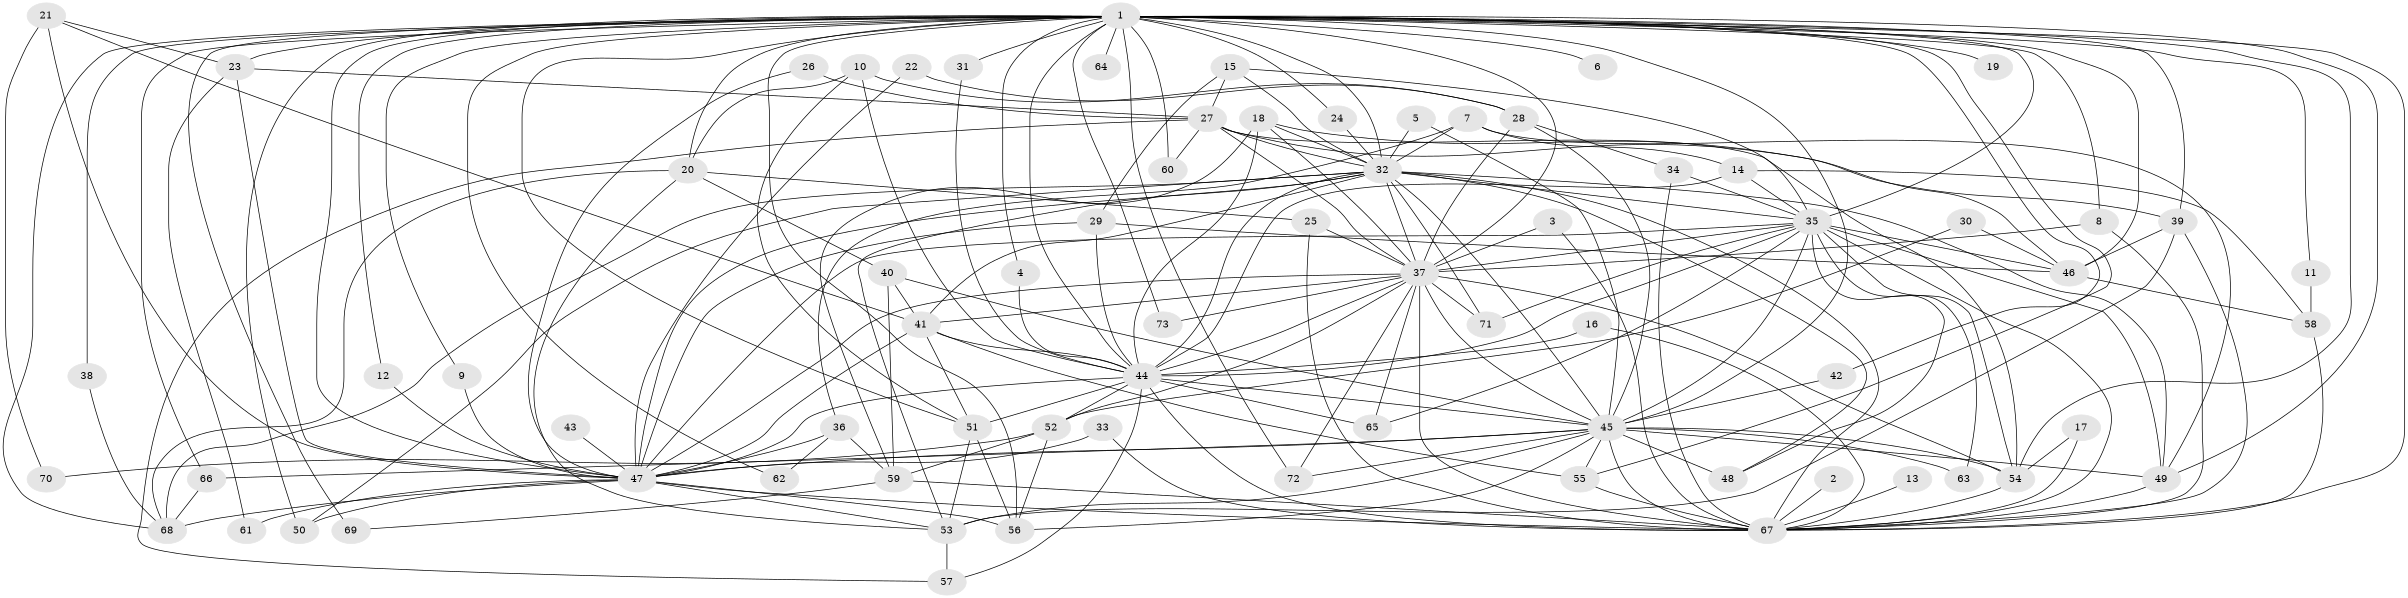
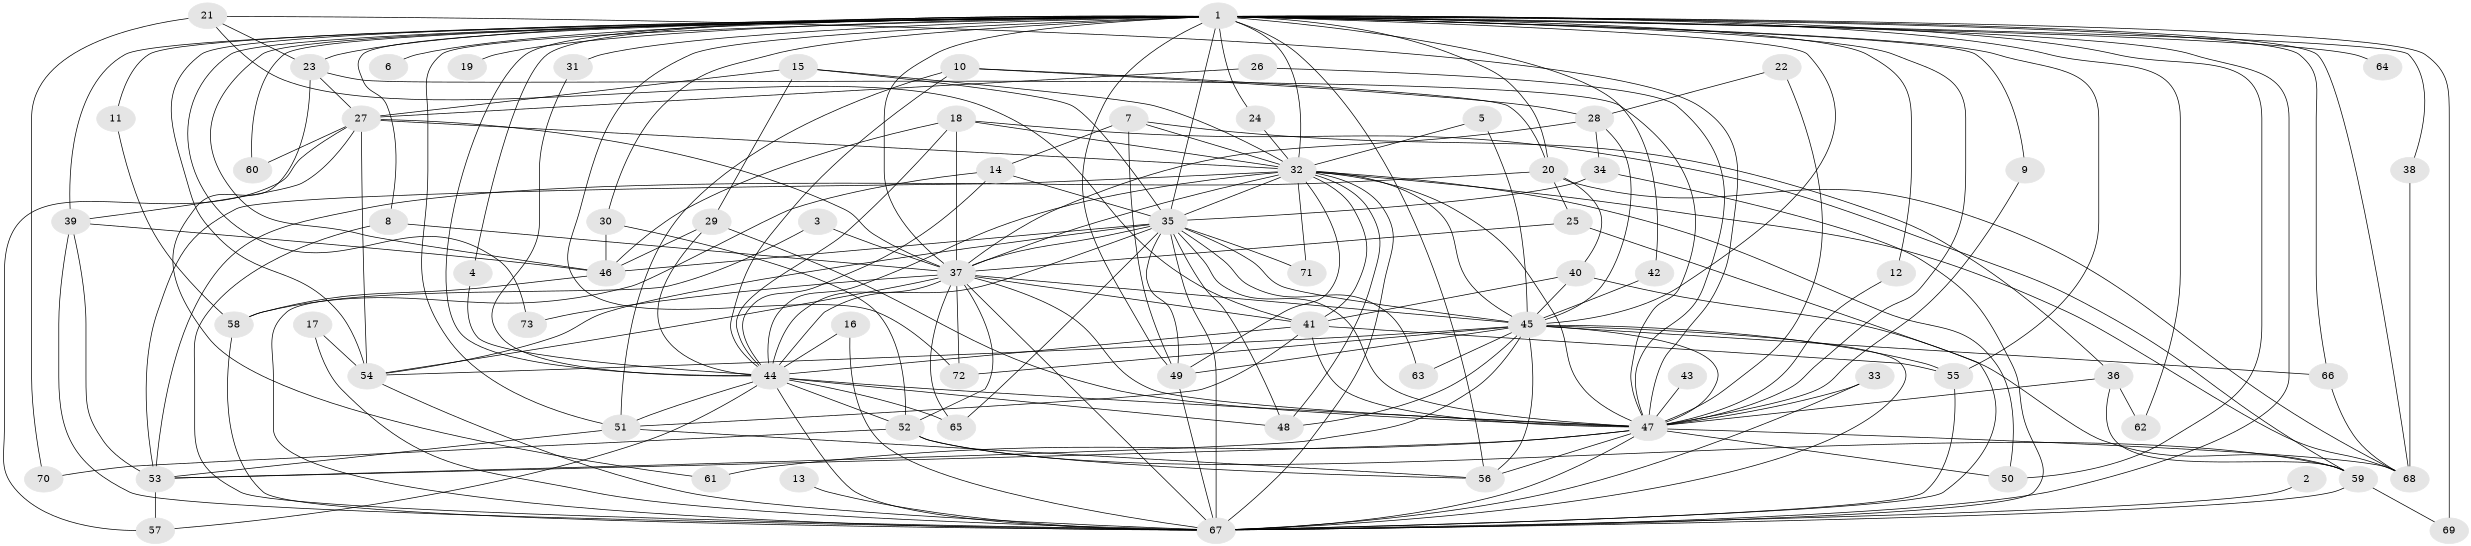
none -> (865, 40)
(1453, 299) -> none
(1375, 402) -> (1004, 400)
